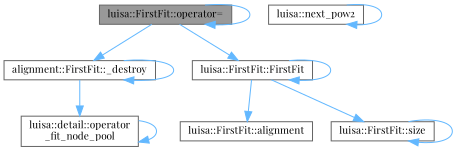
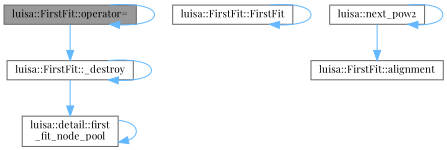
(205, 40) -> none
(80, 70) -> (70, 70)
(250, 96) -> (377, 37)
(80, 131) -> (70, 131)
(383, 131) -> none
